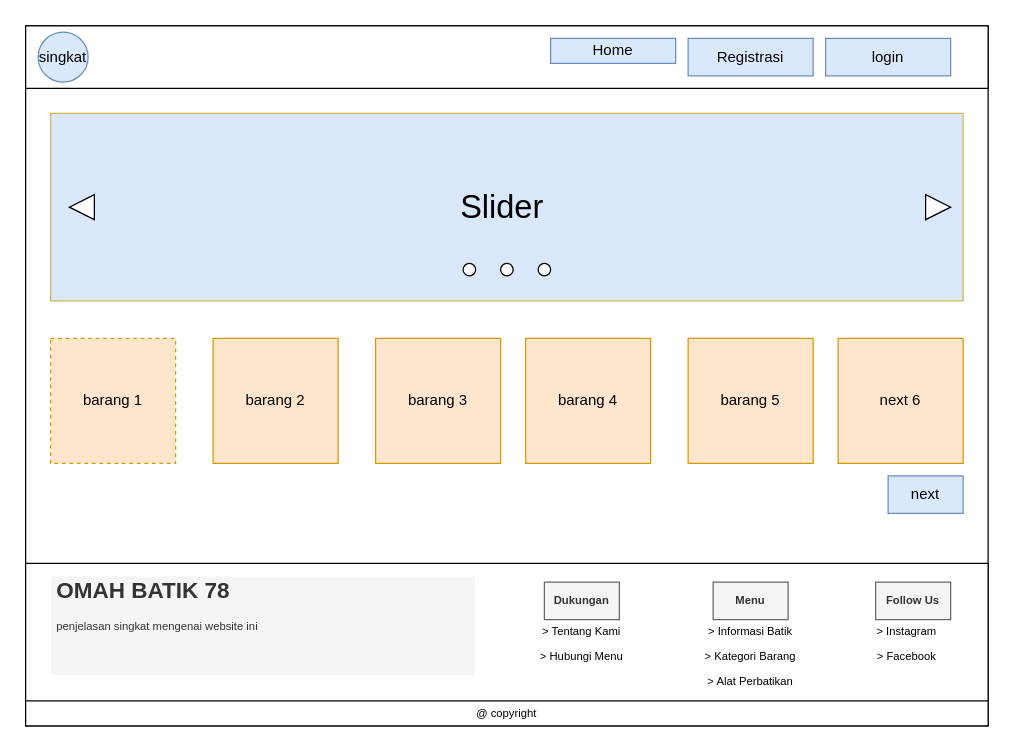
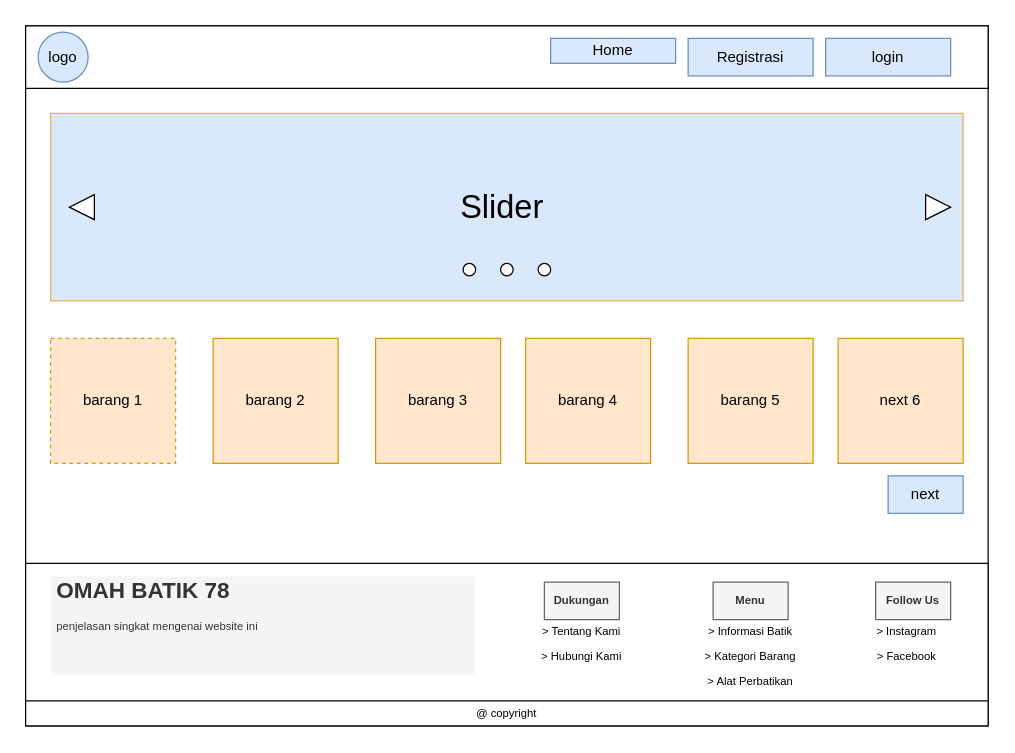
(63, 57) -> (63, 57)
(582, 657) -> (582, 657)
